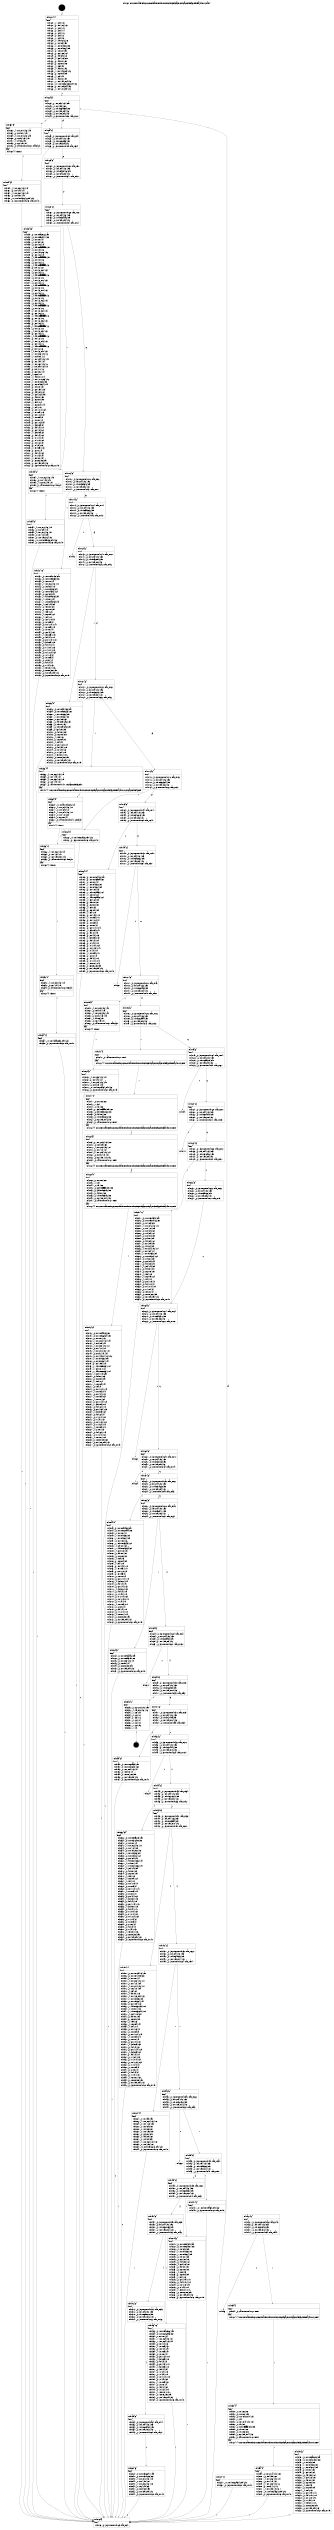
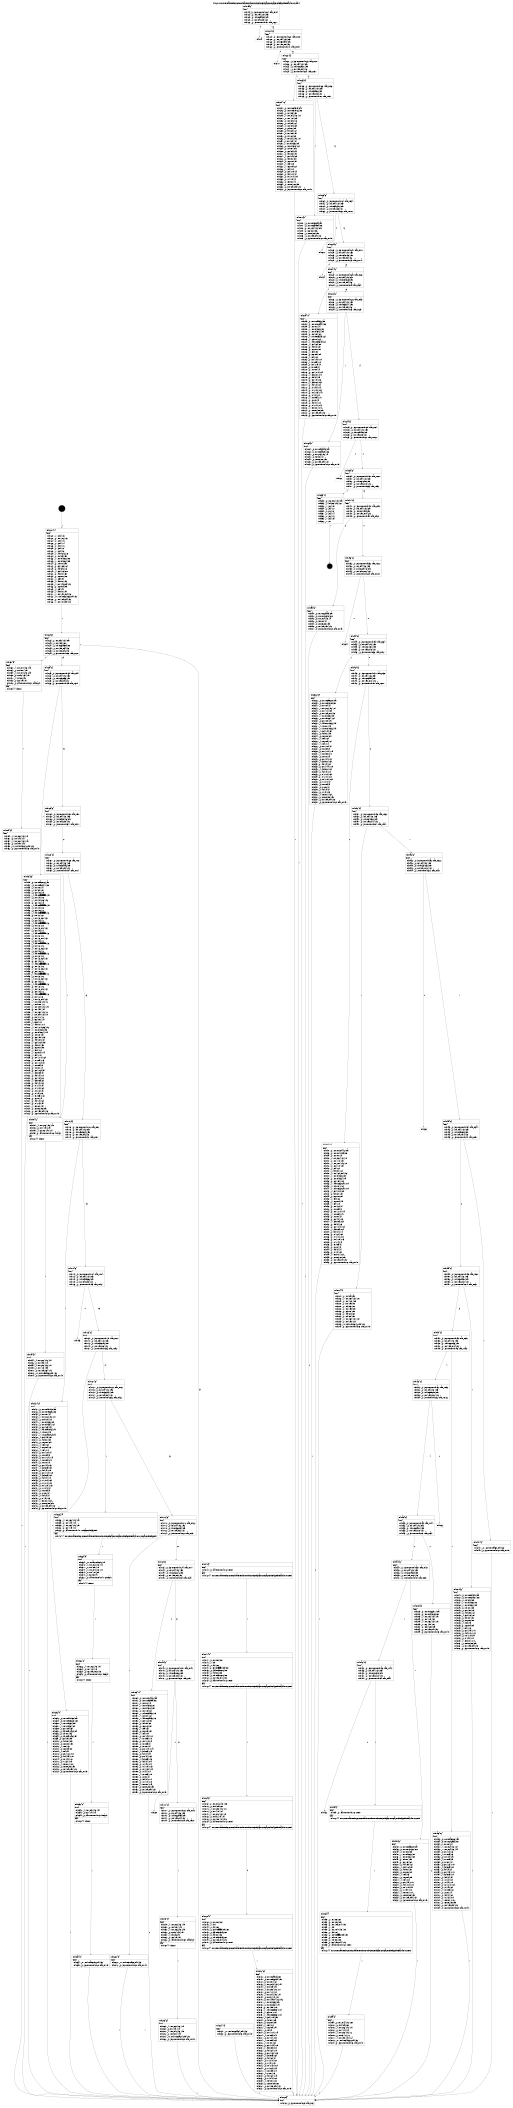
none -> (315, 228)
(141, 1016) -> none
none -> (440, 1526)
none -> (411, 1570)
